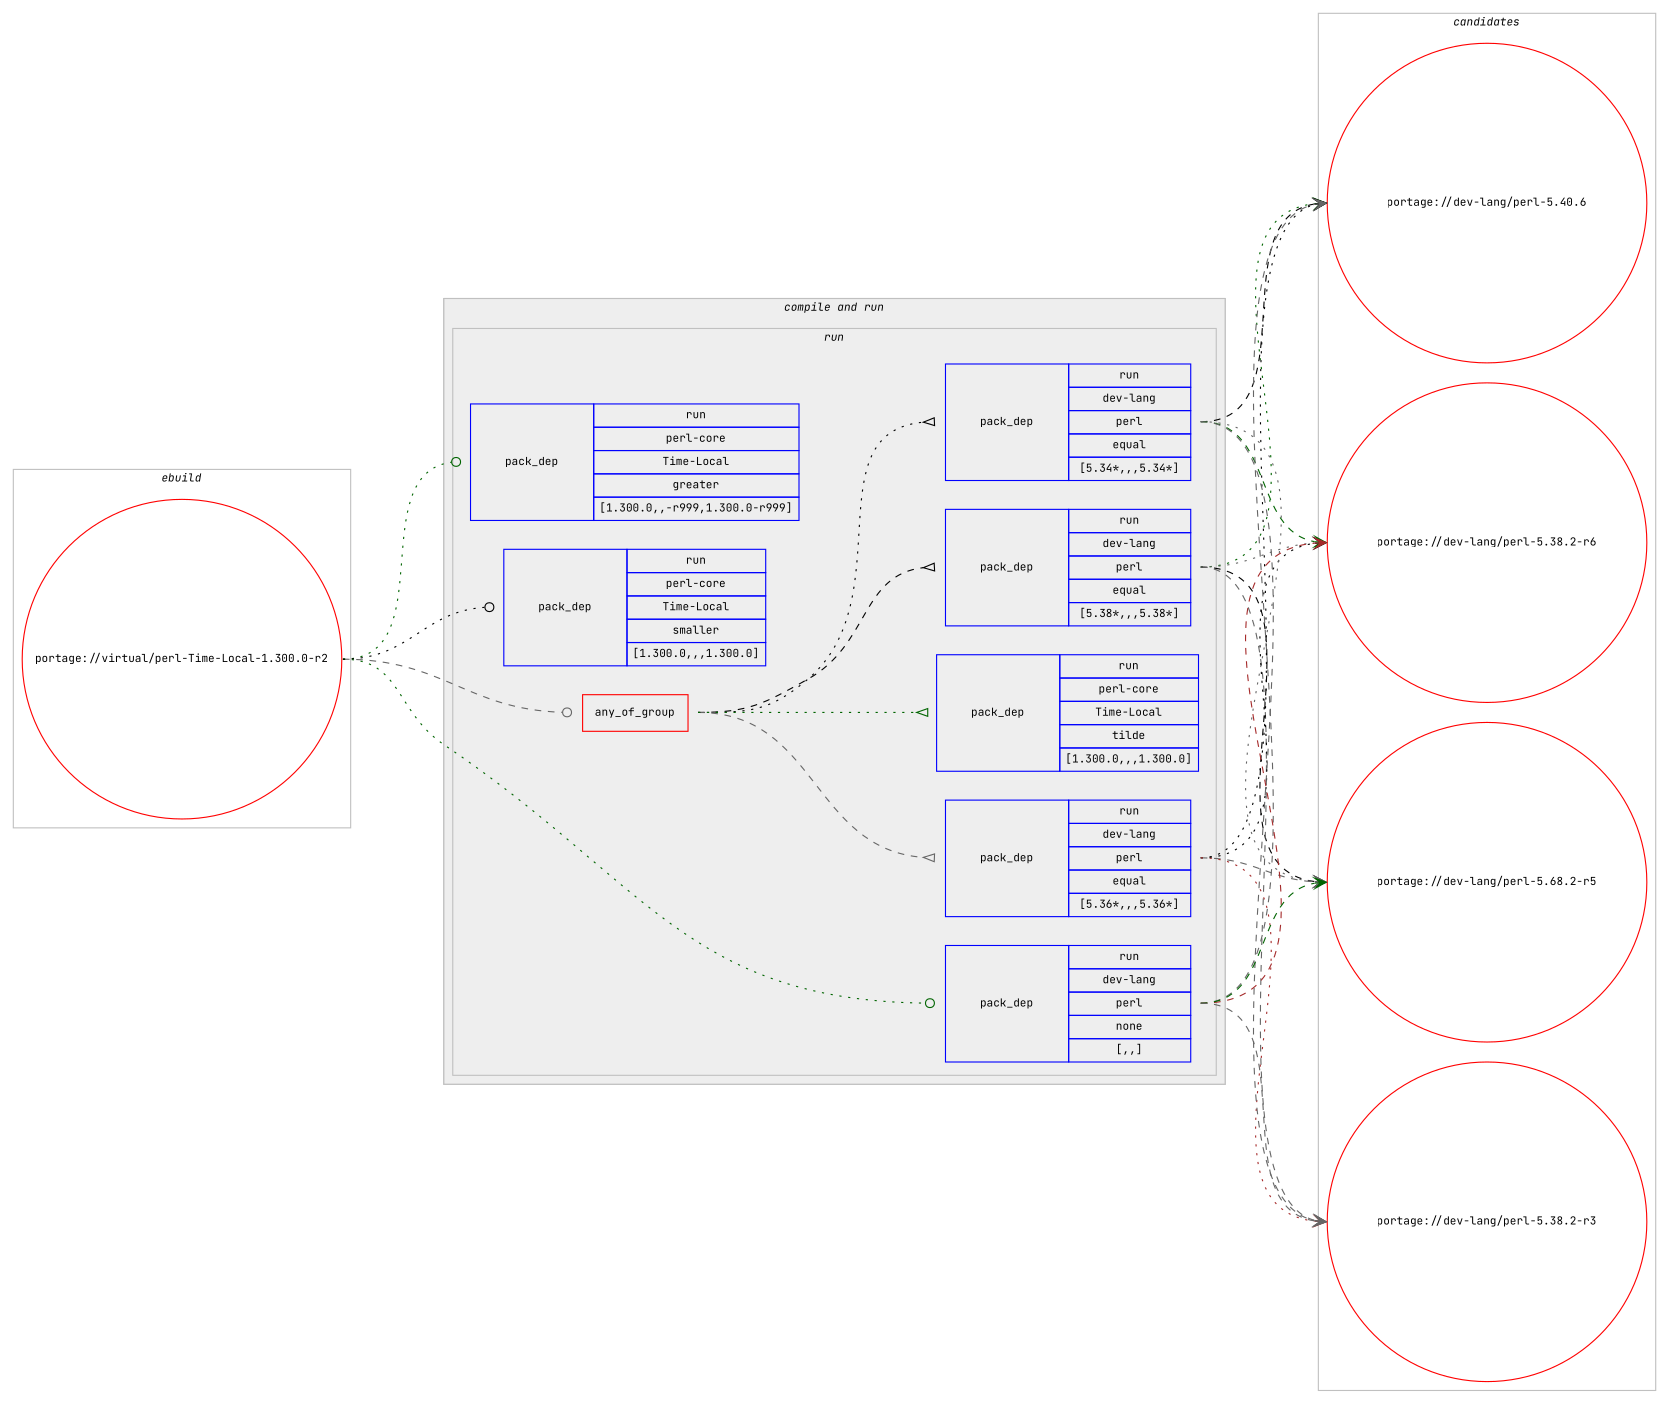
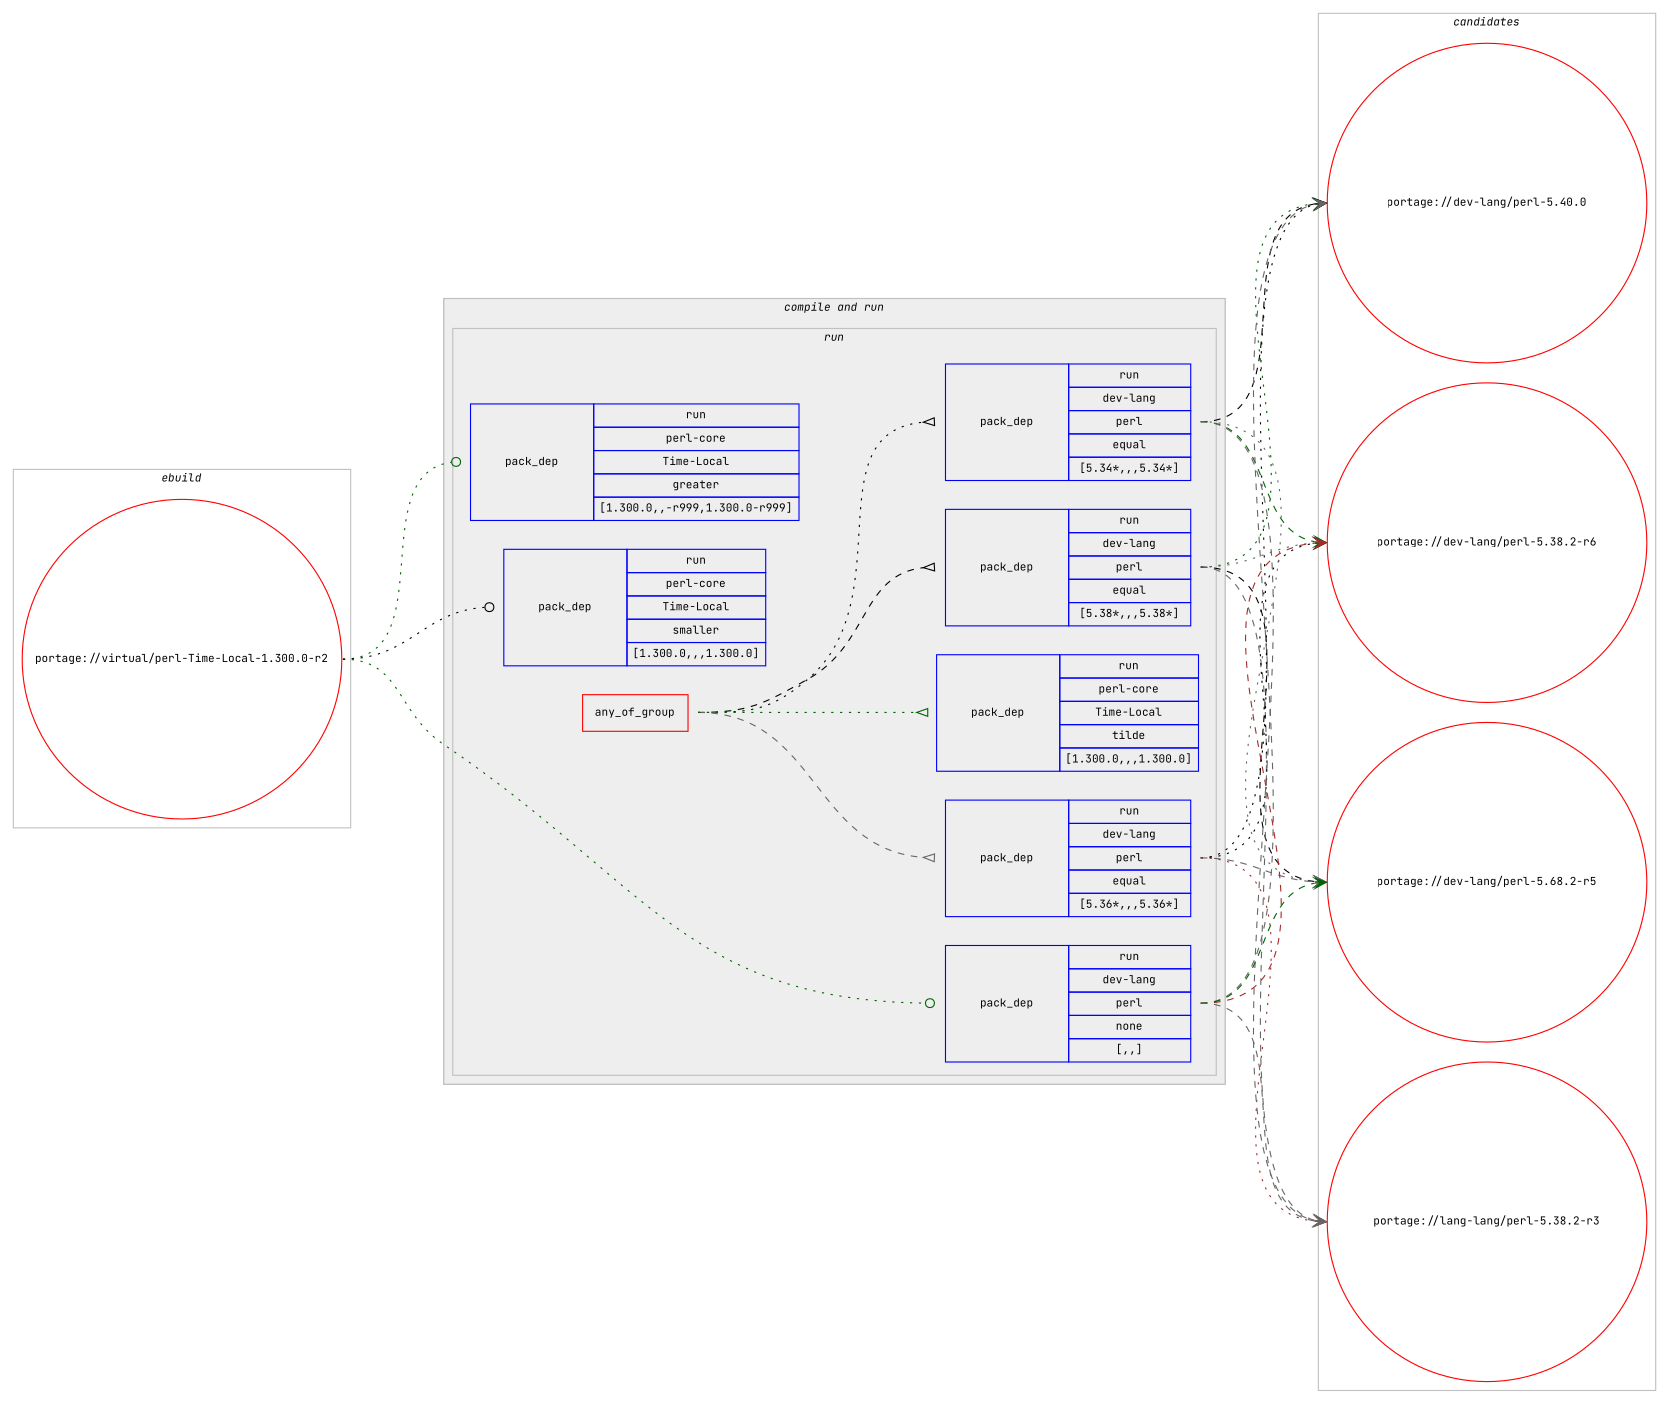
(1487, 203) -> (1487, 203)
(464, 688) -> none
(1487, 1222) -> (1487, 1222)
